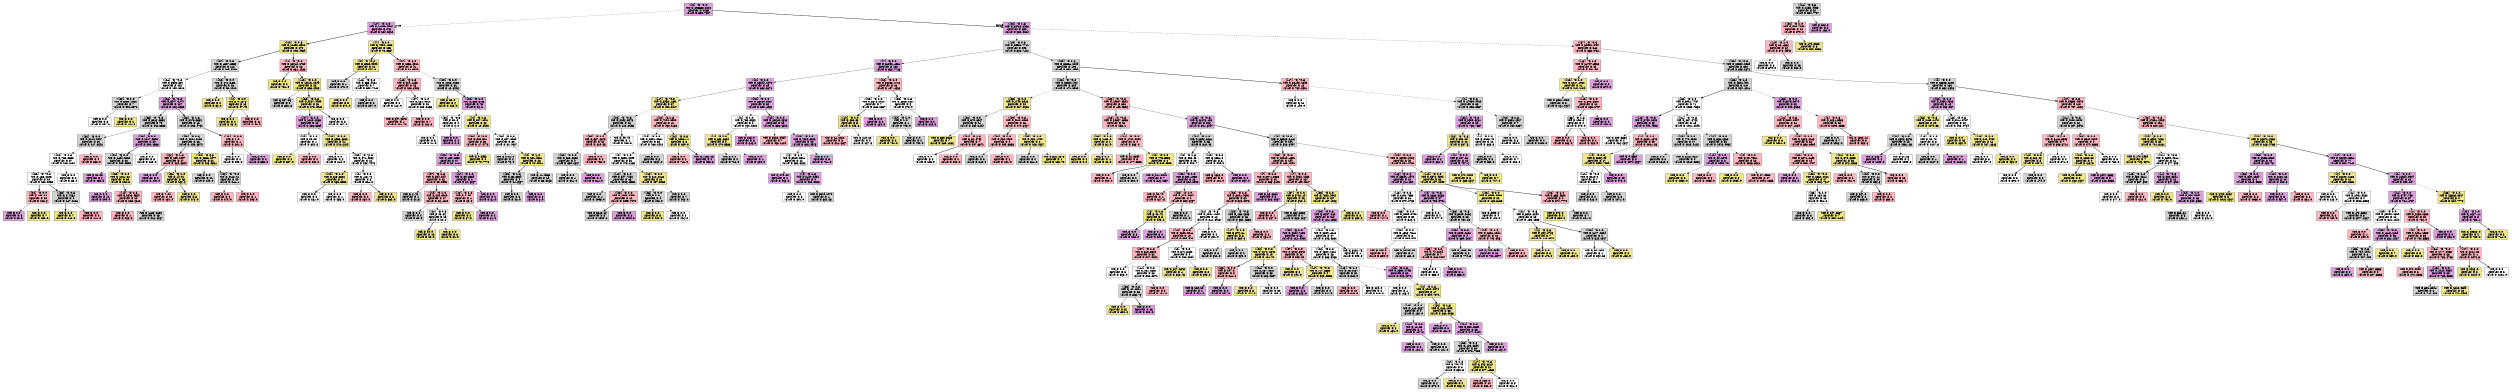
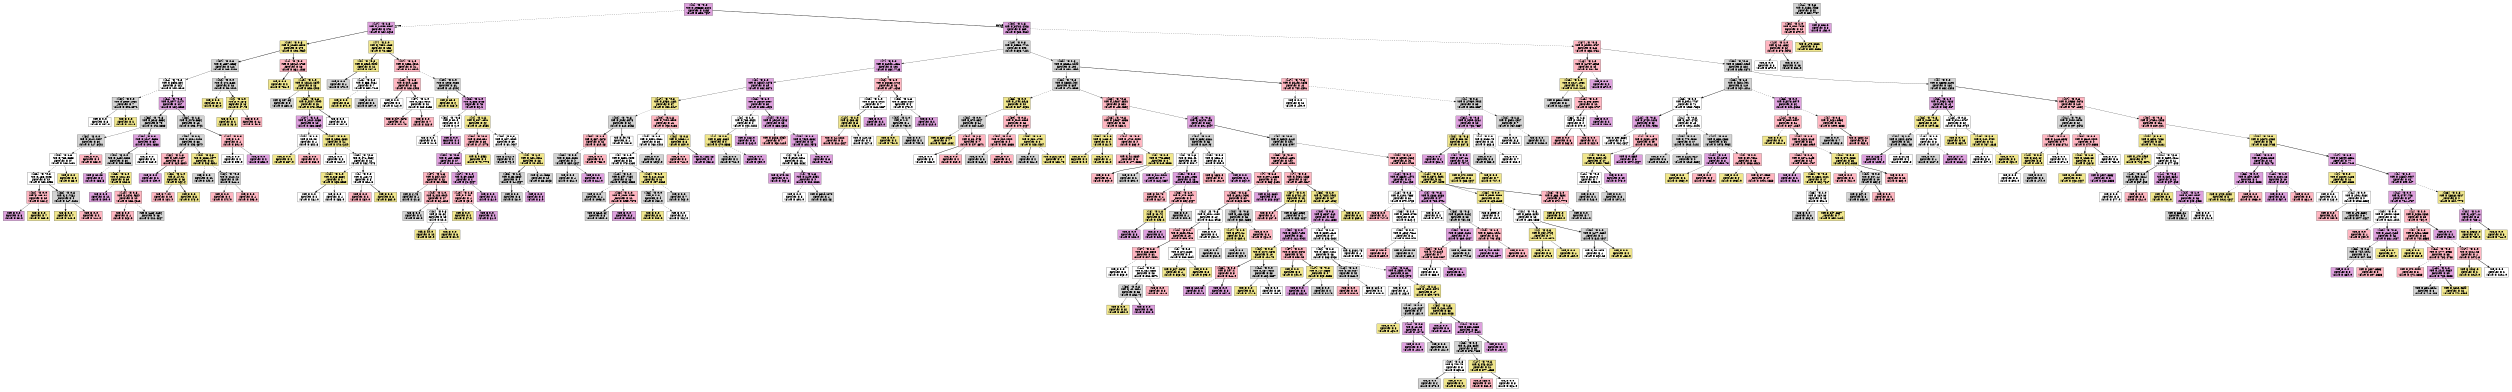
(68, 178) -> (68, 178)
